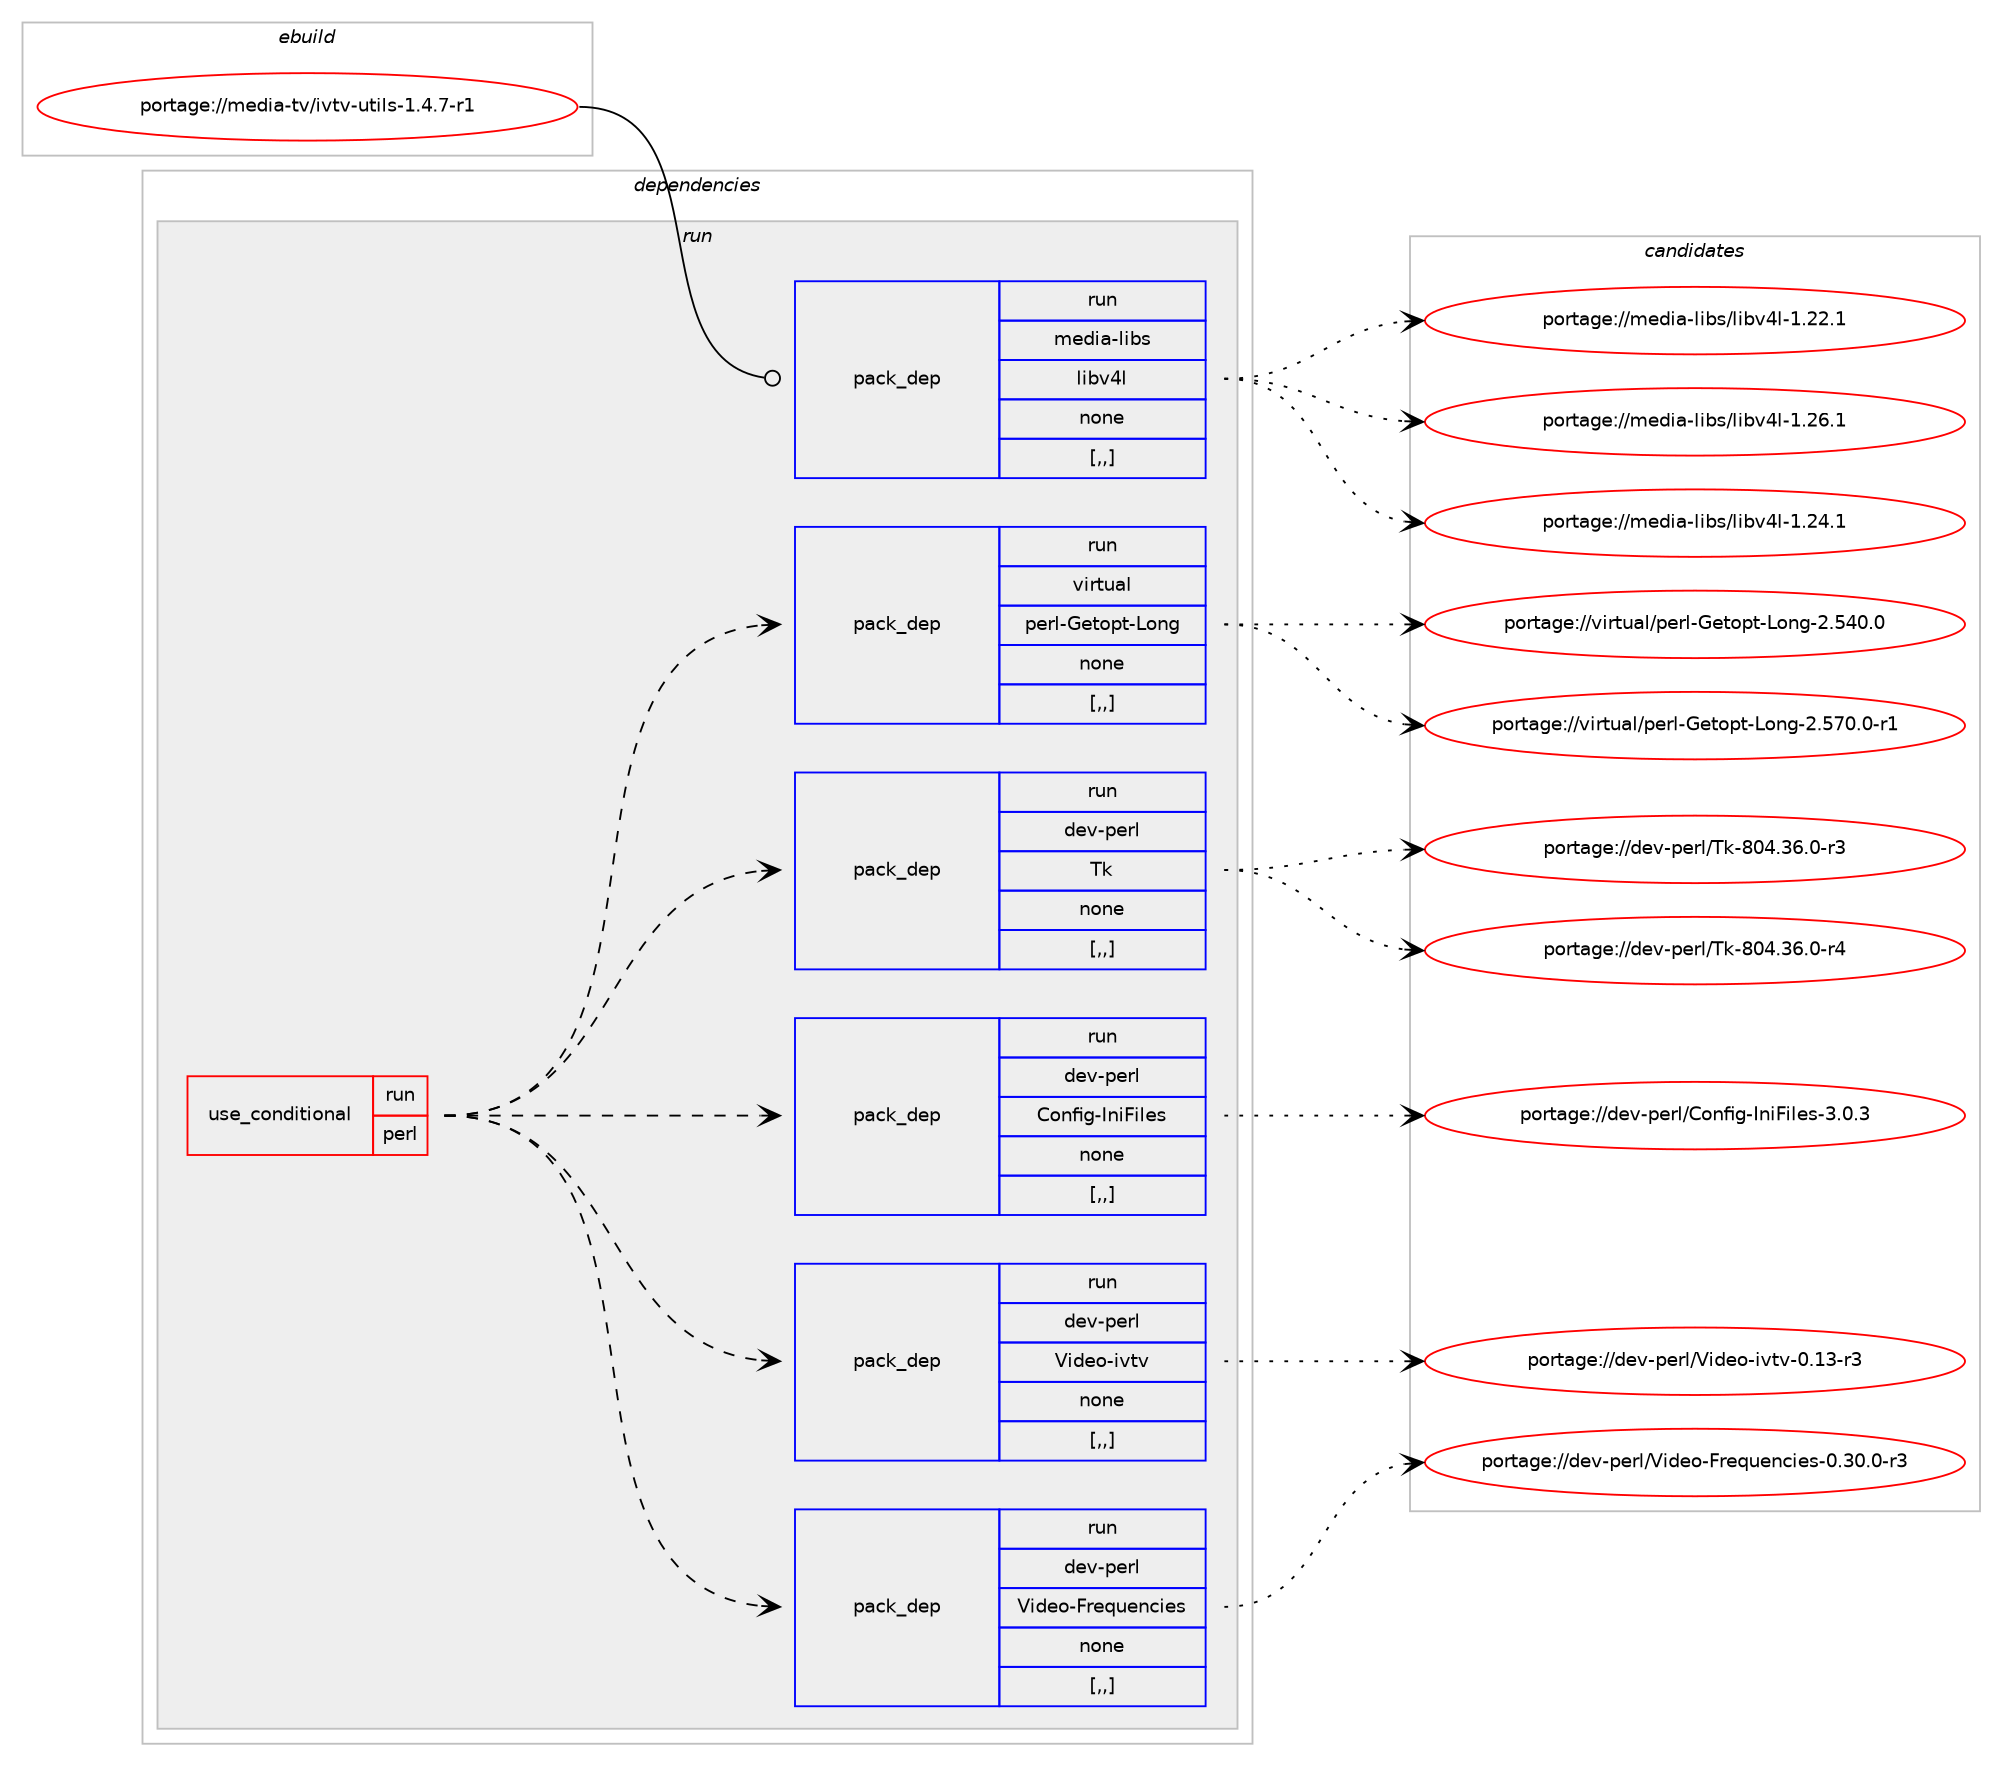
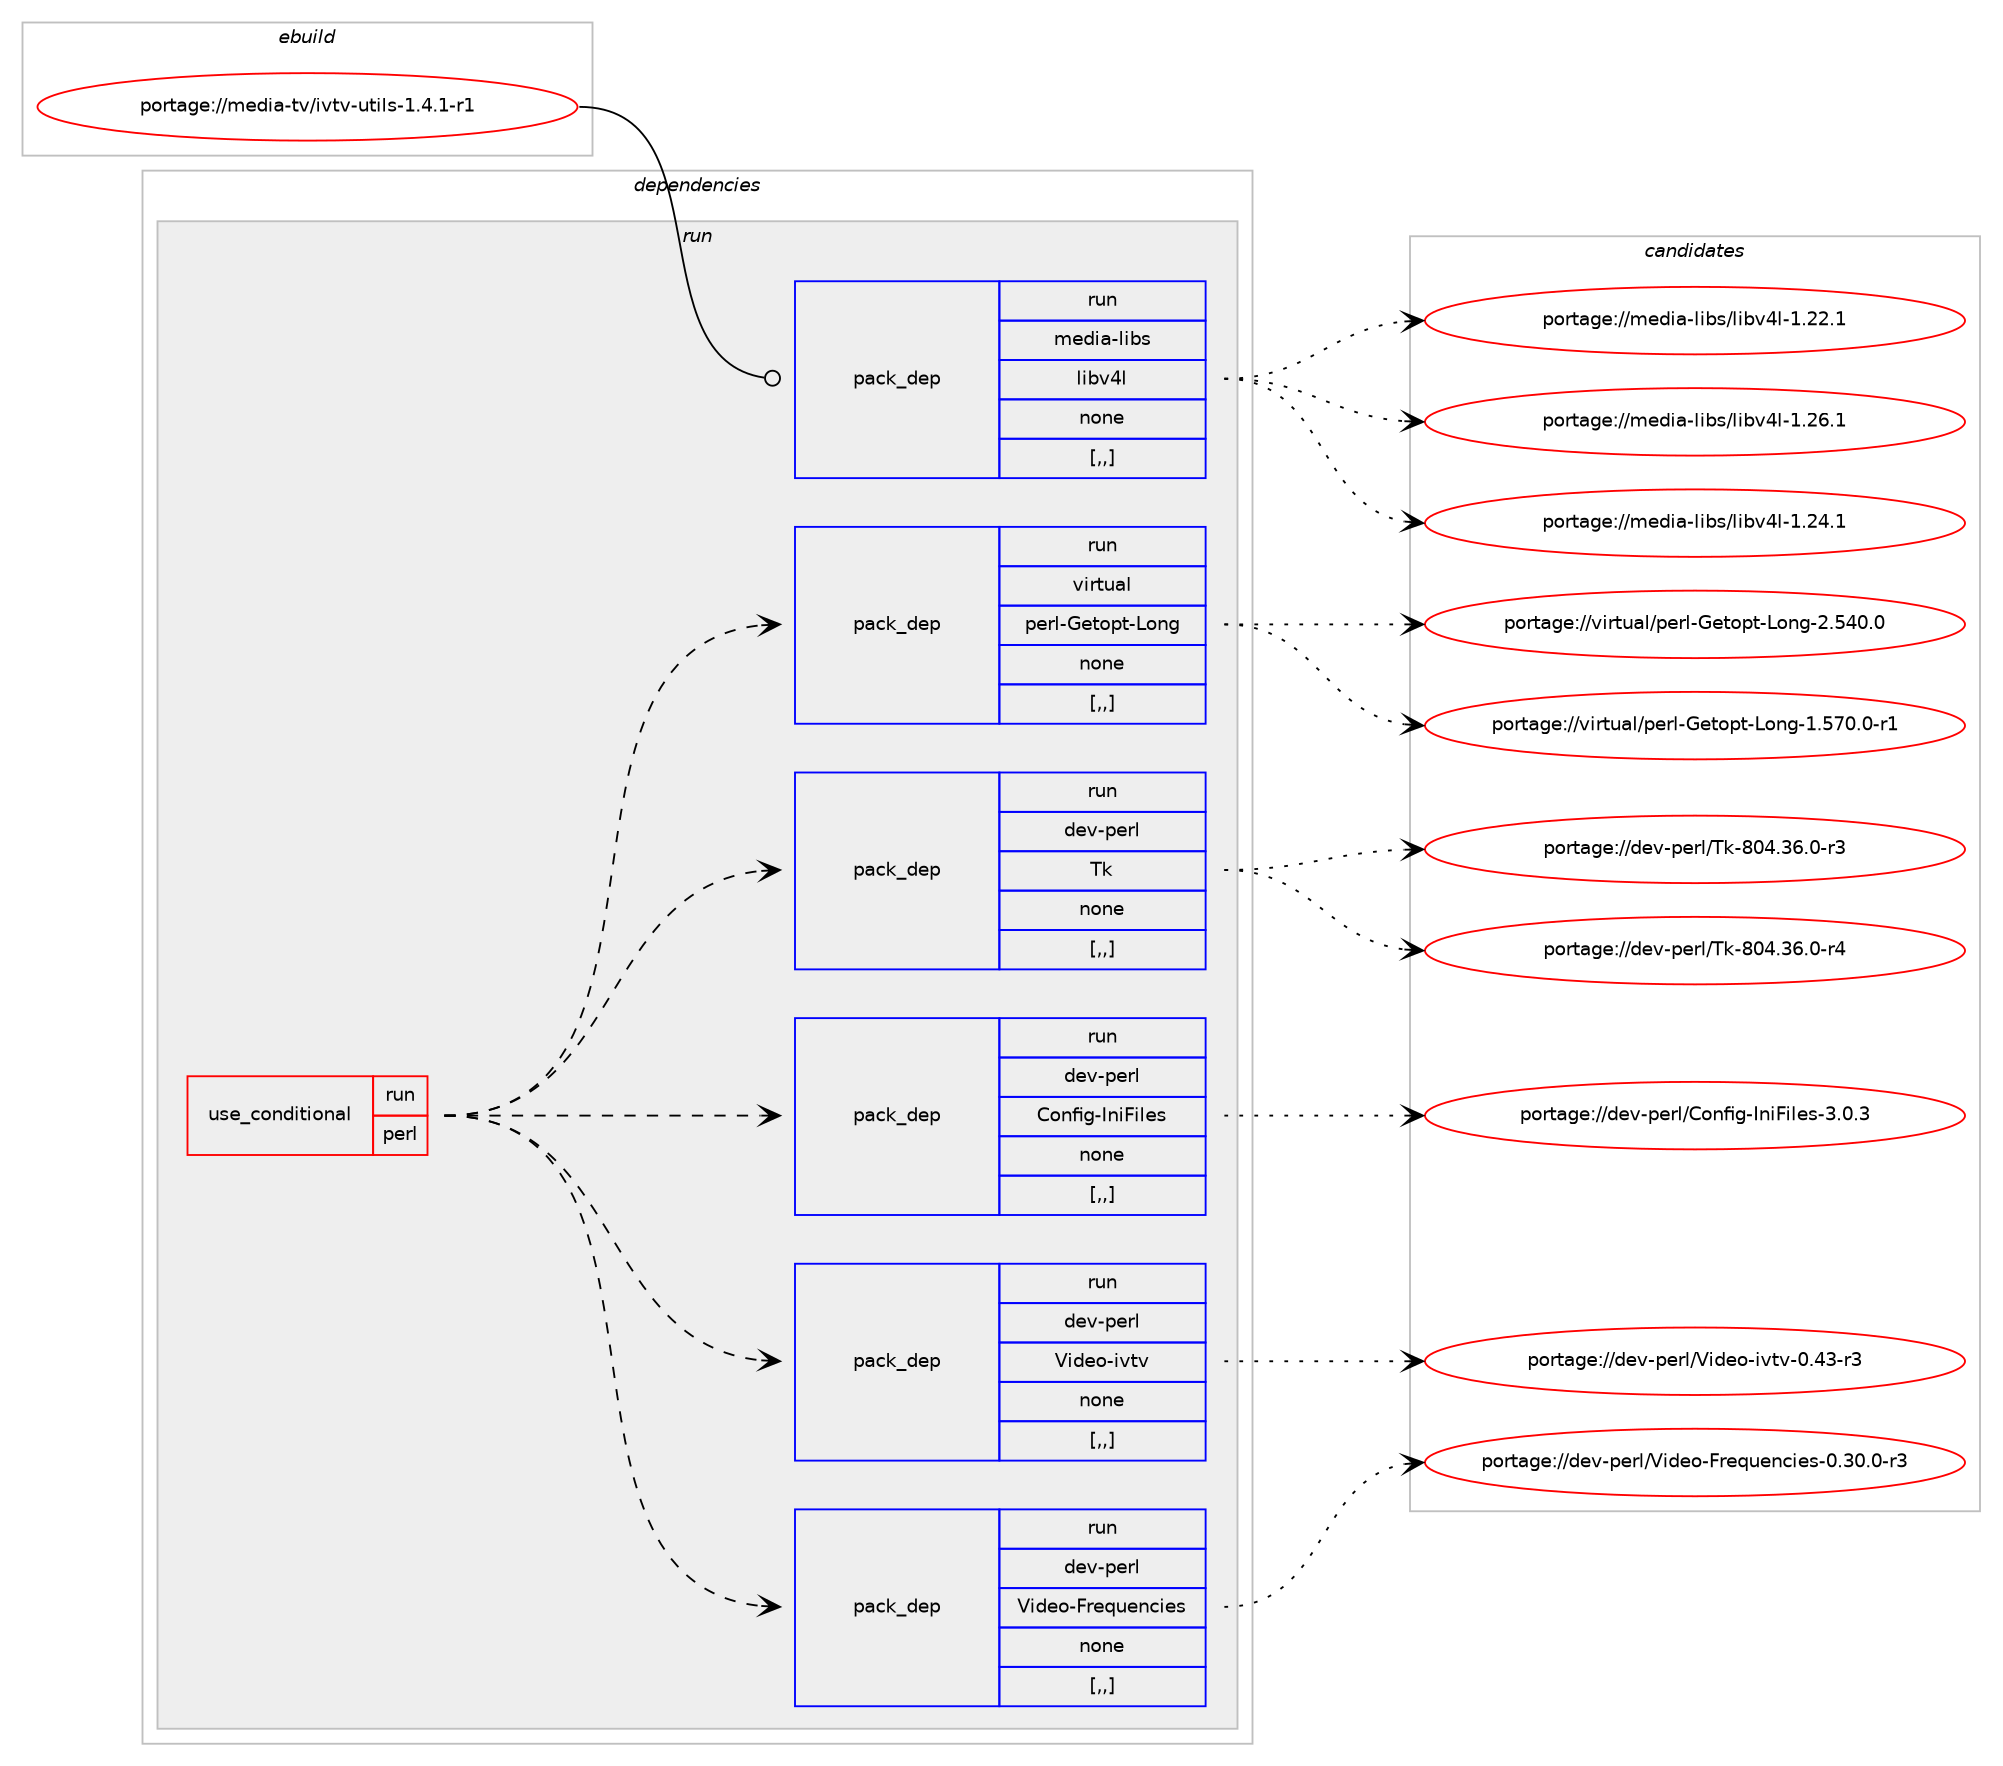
(308, 107) -> (308, 107)
(1695, 726) -> (1695, 726)
(1695, 1361) -> (1695, 1361)
